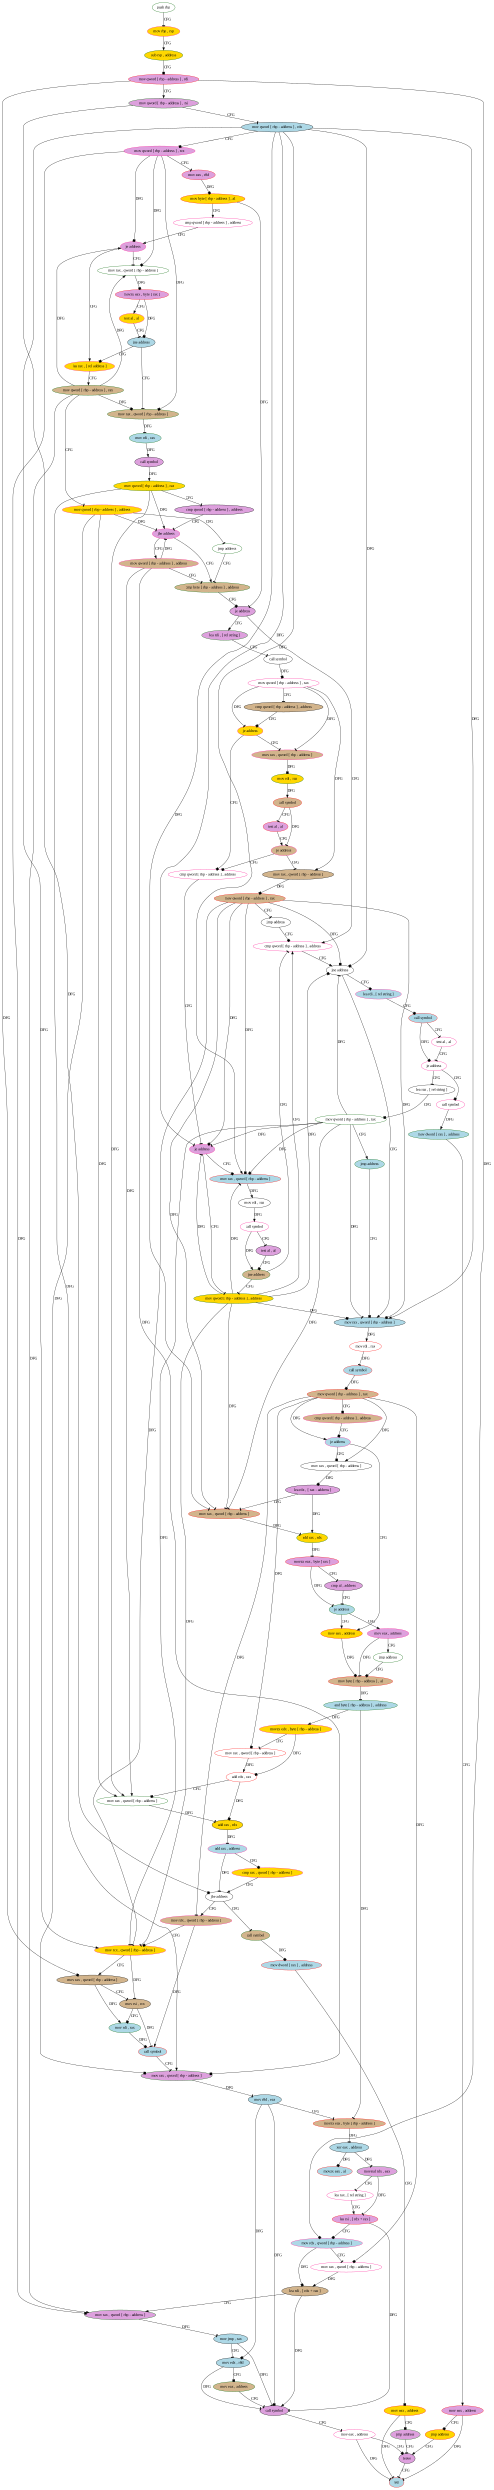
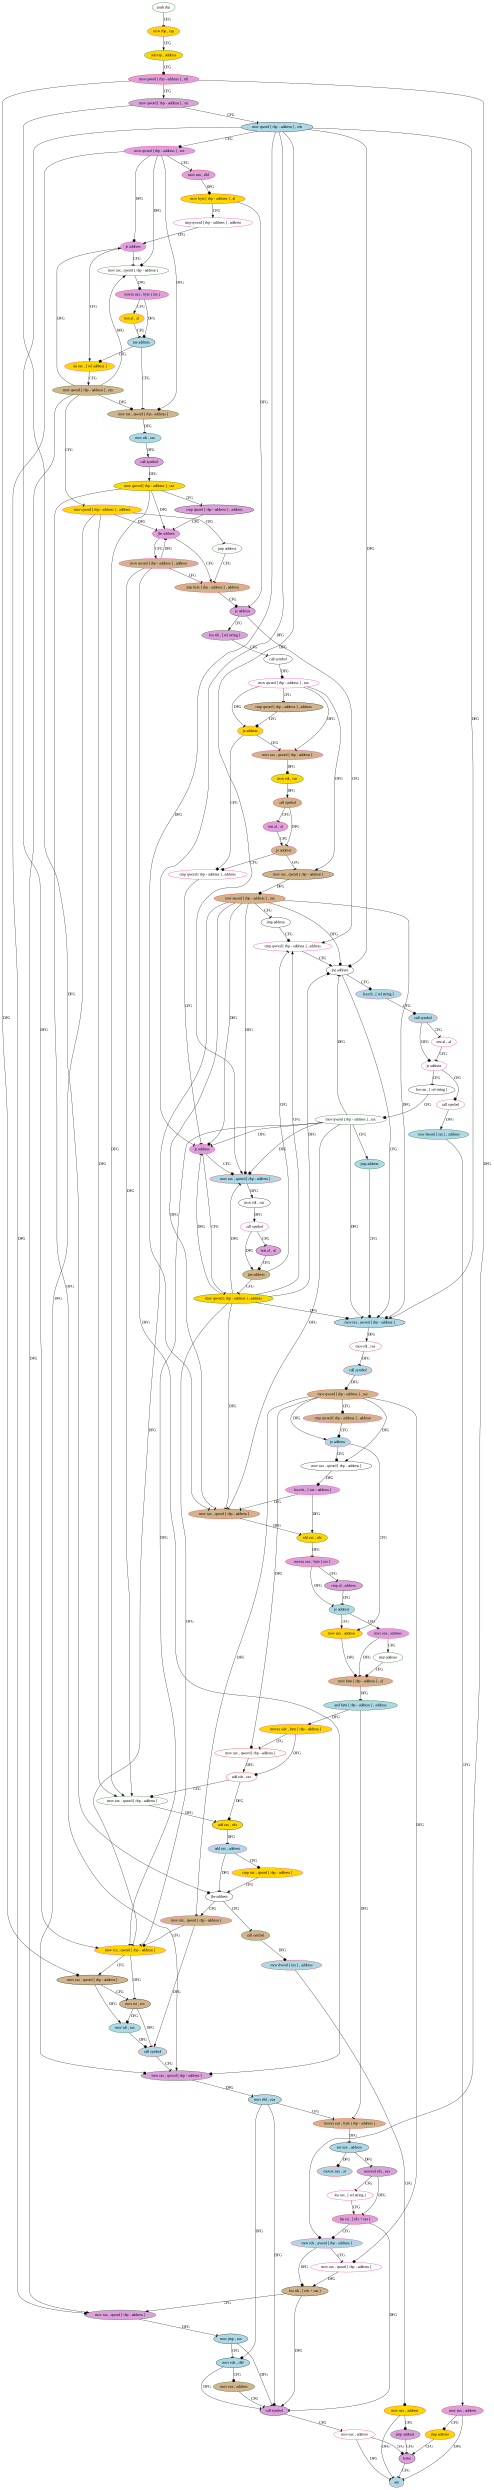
(212, 587) -> (212, 587)
(313, 1490) -> (313, 1490)
